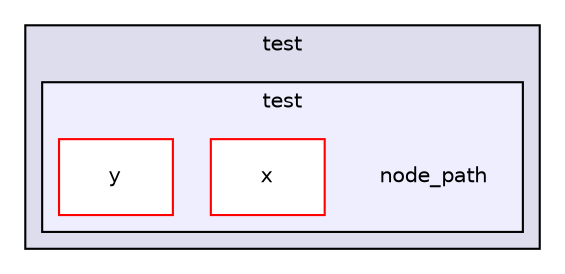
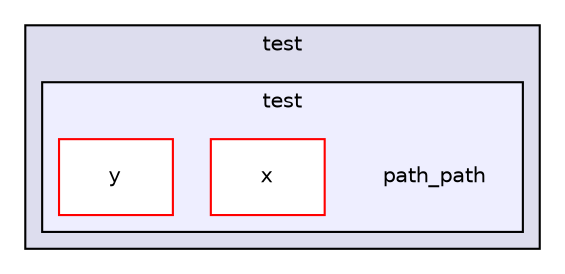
(434, 177) -> (434, 177)
